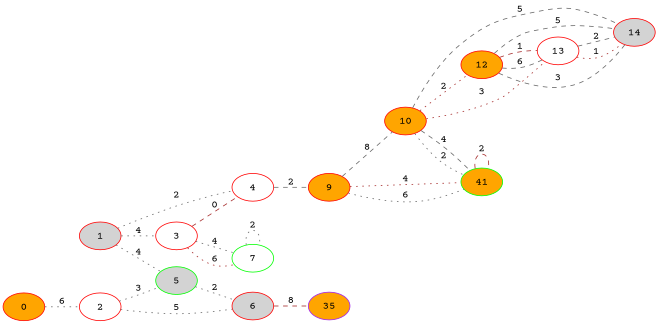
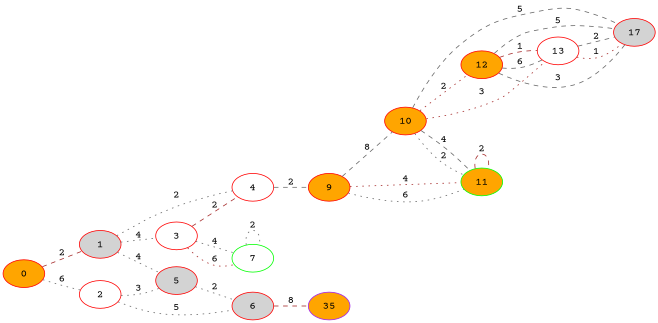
(634, 32) -> (634, 32)
(482, 182) -> (482, 182)
(215, 205) -> (215, 205)
none -> (62, 259)
(177, 281) -> (177, 281)
